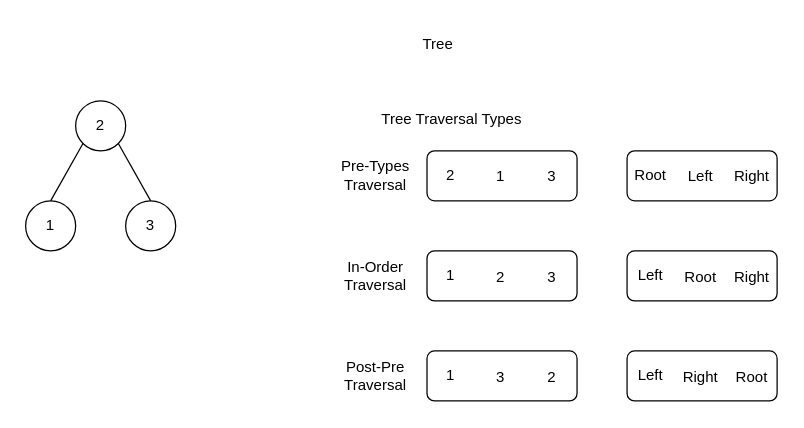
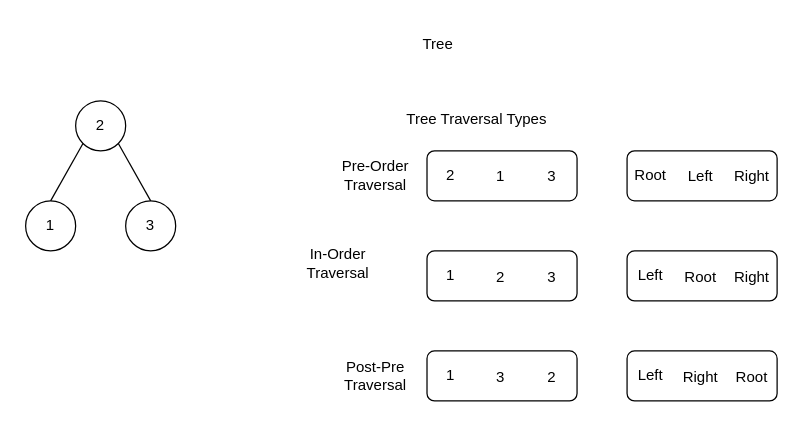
(452, 119) -> (477, 119)
(376, 176) -> (376, 176)
(376, 276) -> (338, 263)
